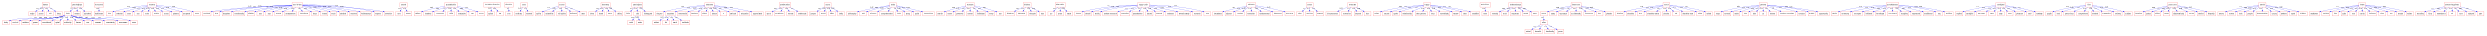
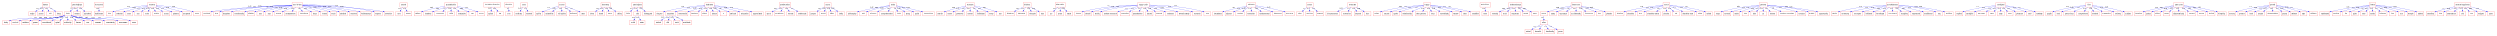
none -> (2192, 14)
